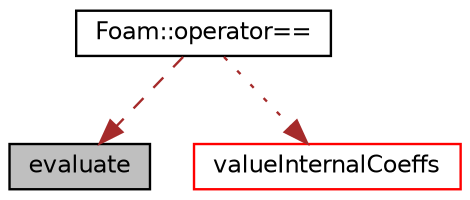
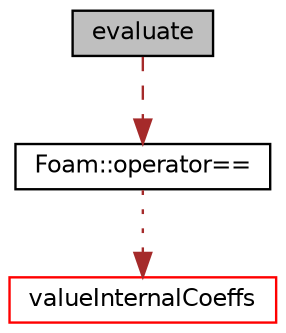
(150, 91) -> (143, 88)
